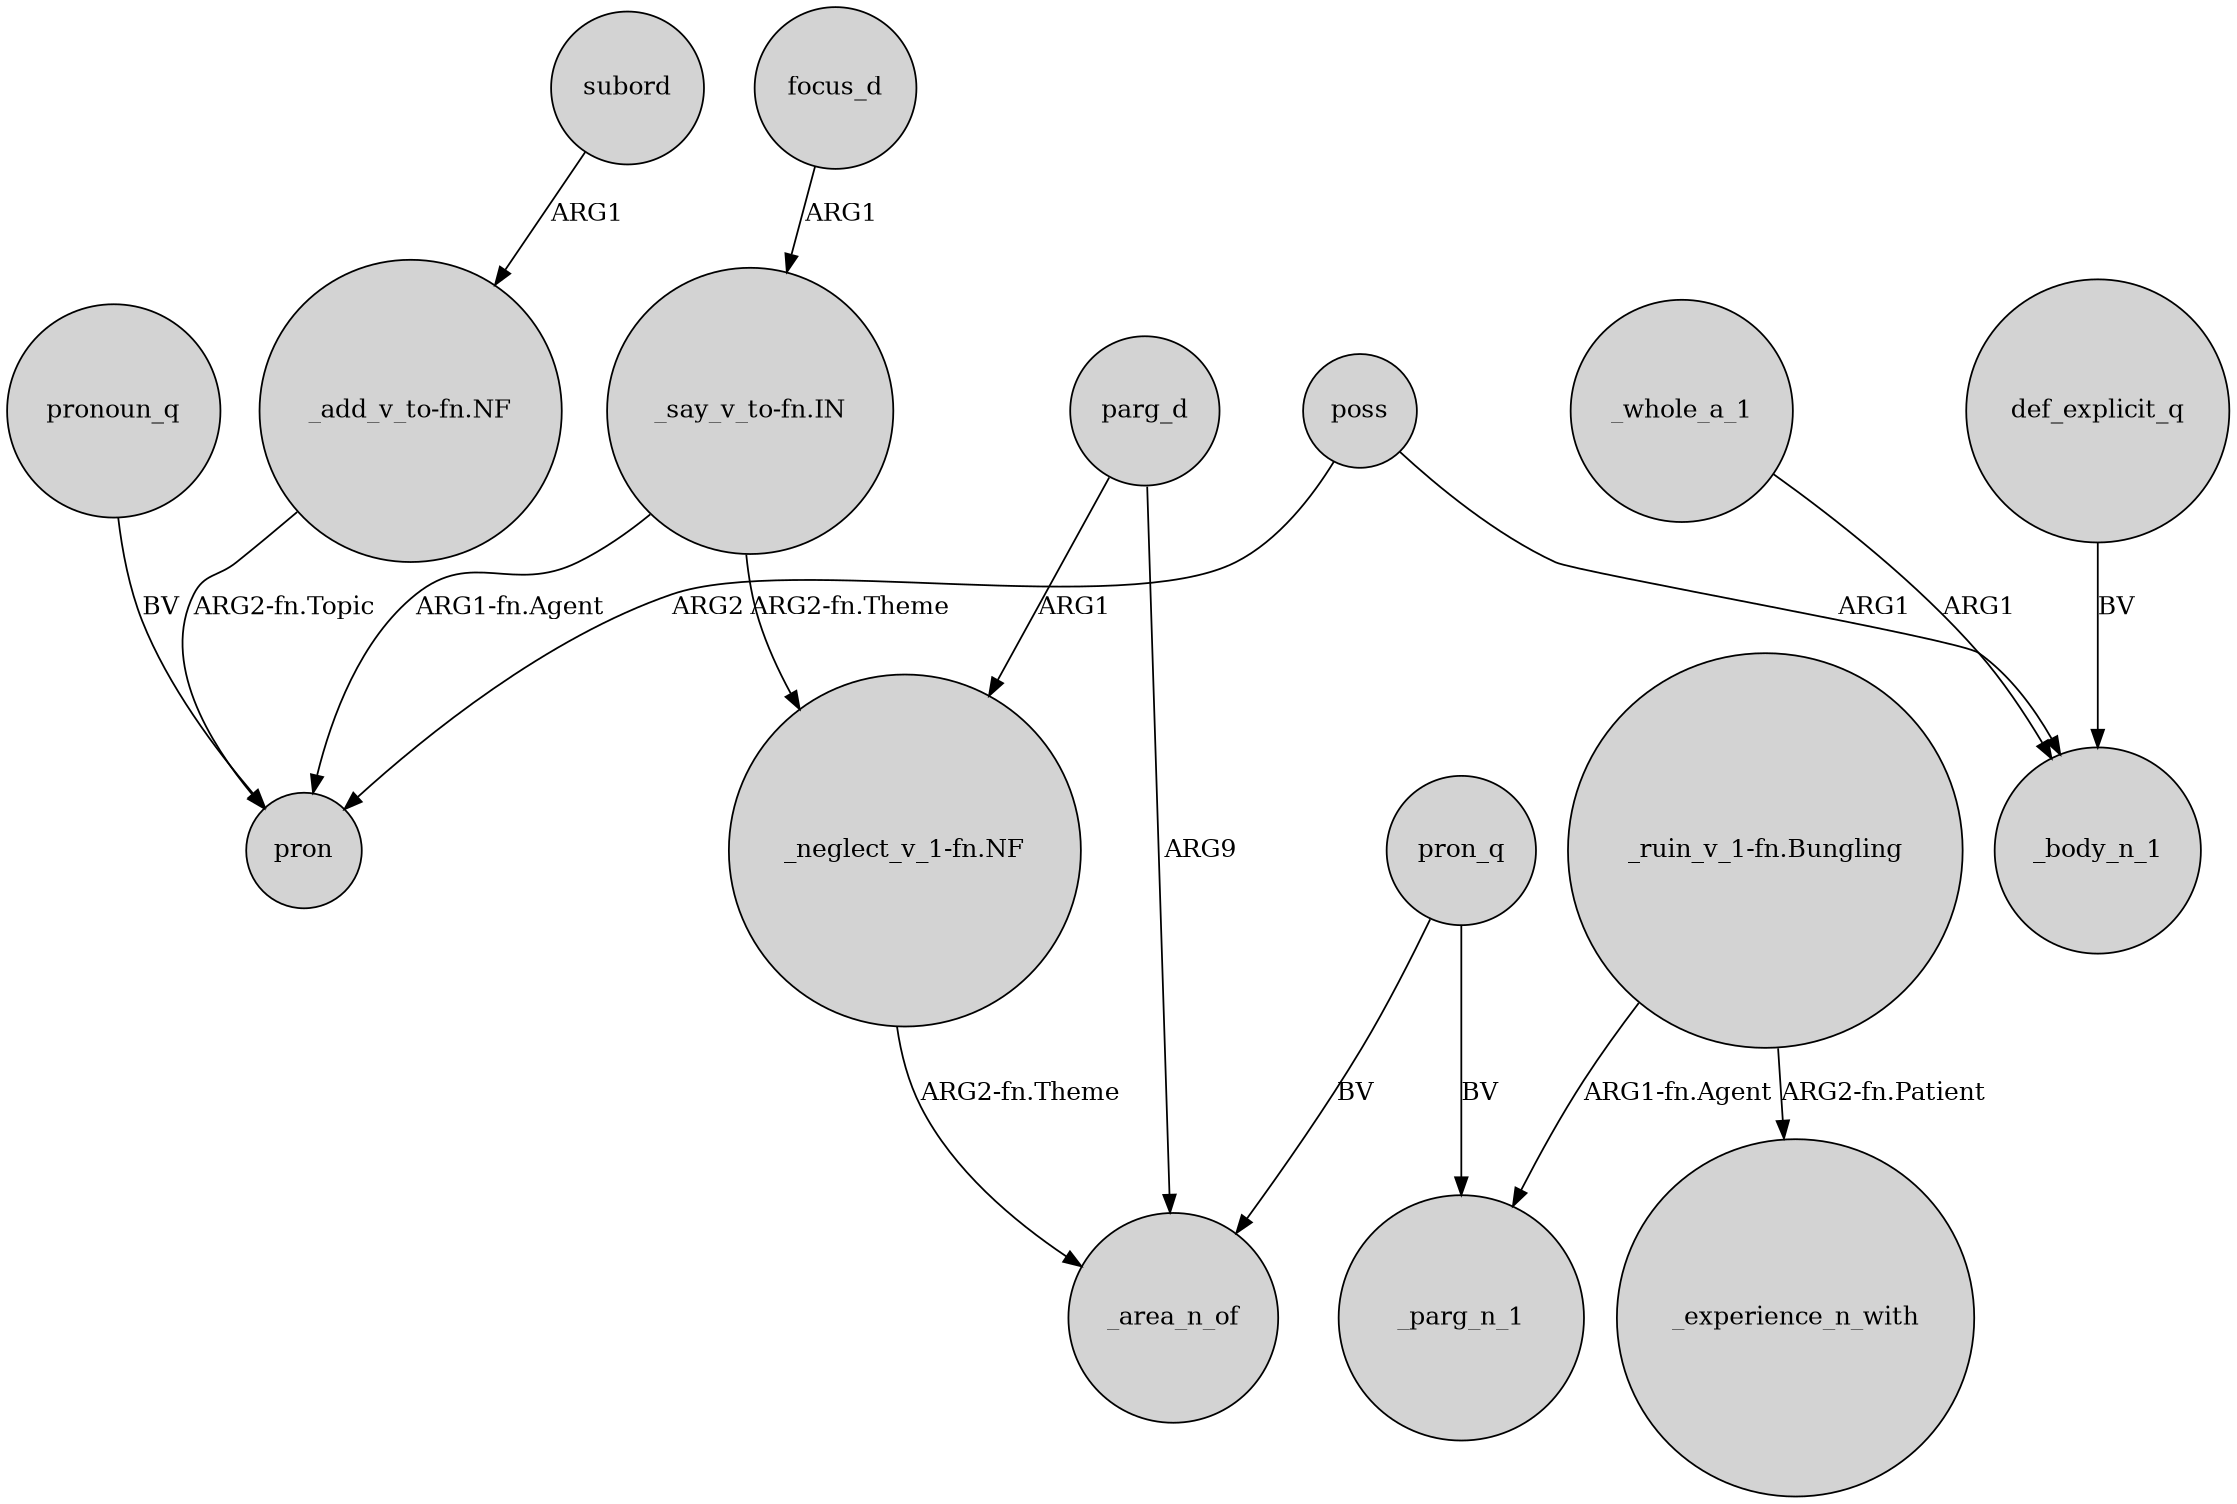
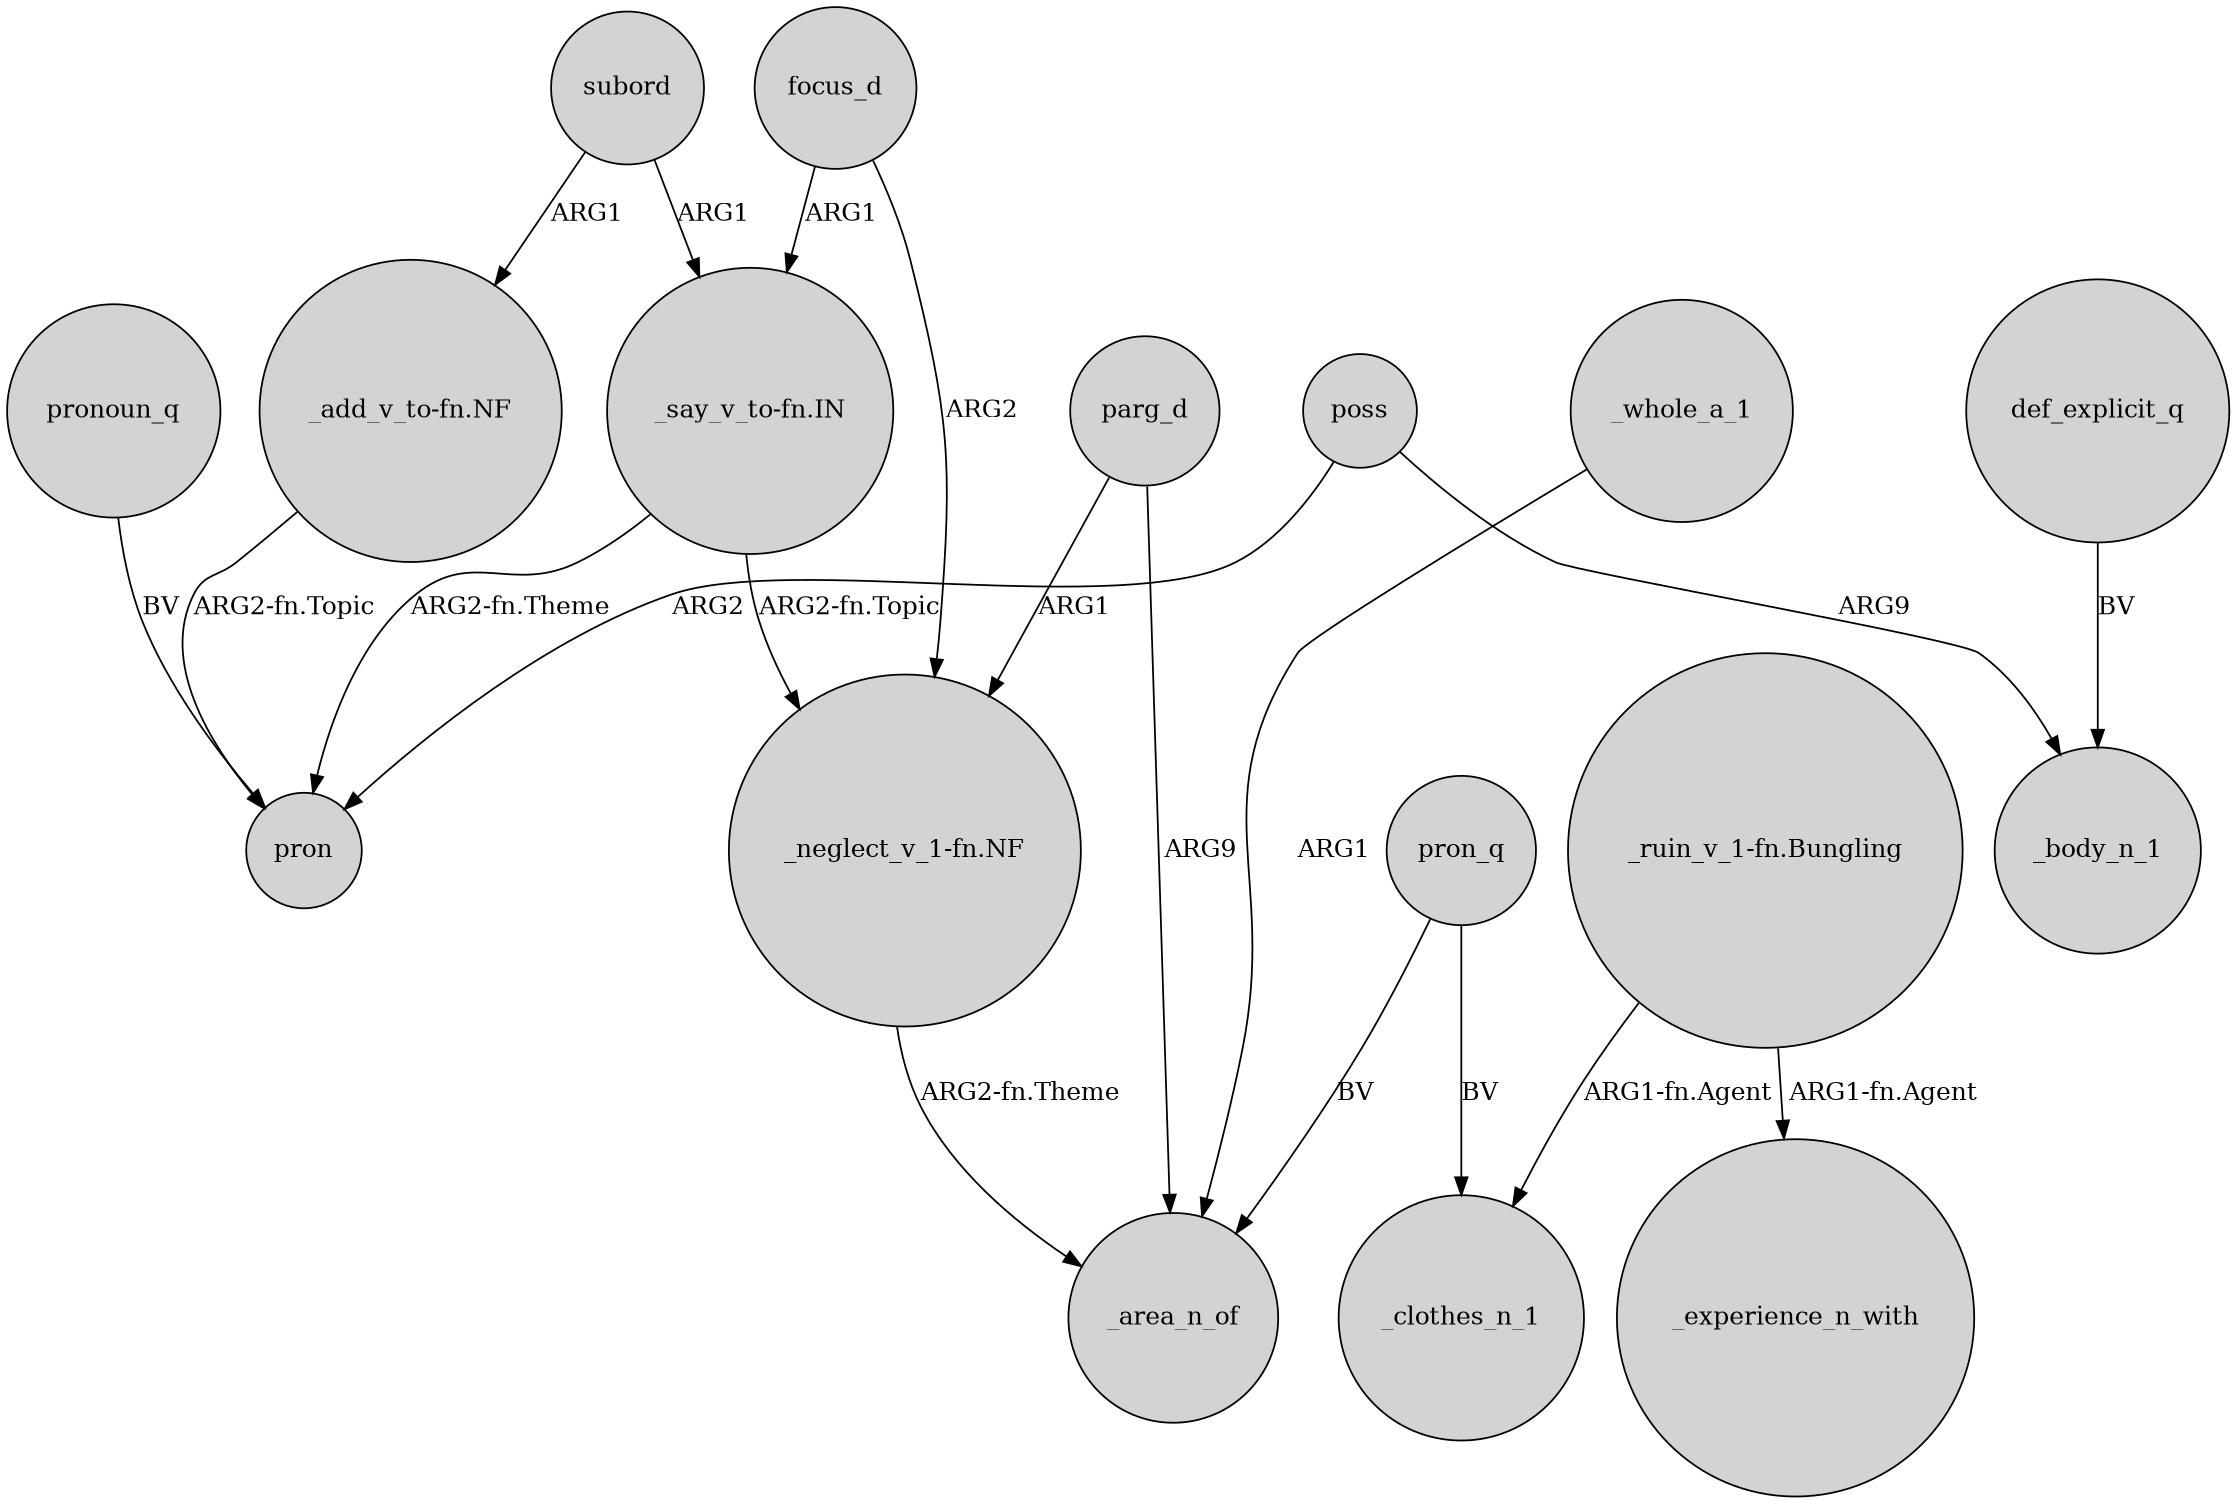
none -> (674, 210)
none -> (941, 405)
(1922, 595) -> (1254, 752)
(510, 608) -> (510, 608)
(850, 608) -> (850, 608)
(1875, 608) -> (1875, 608)
(1884, 1093) -> (1884, 1093)
(1461, 1318) -> (1461, 1318)
